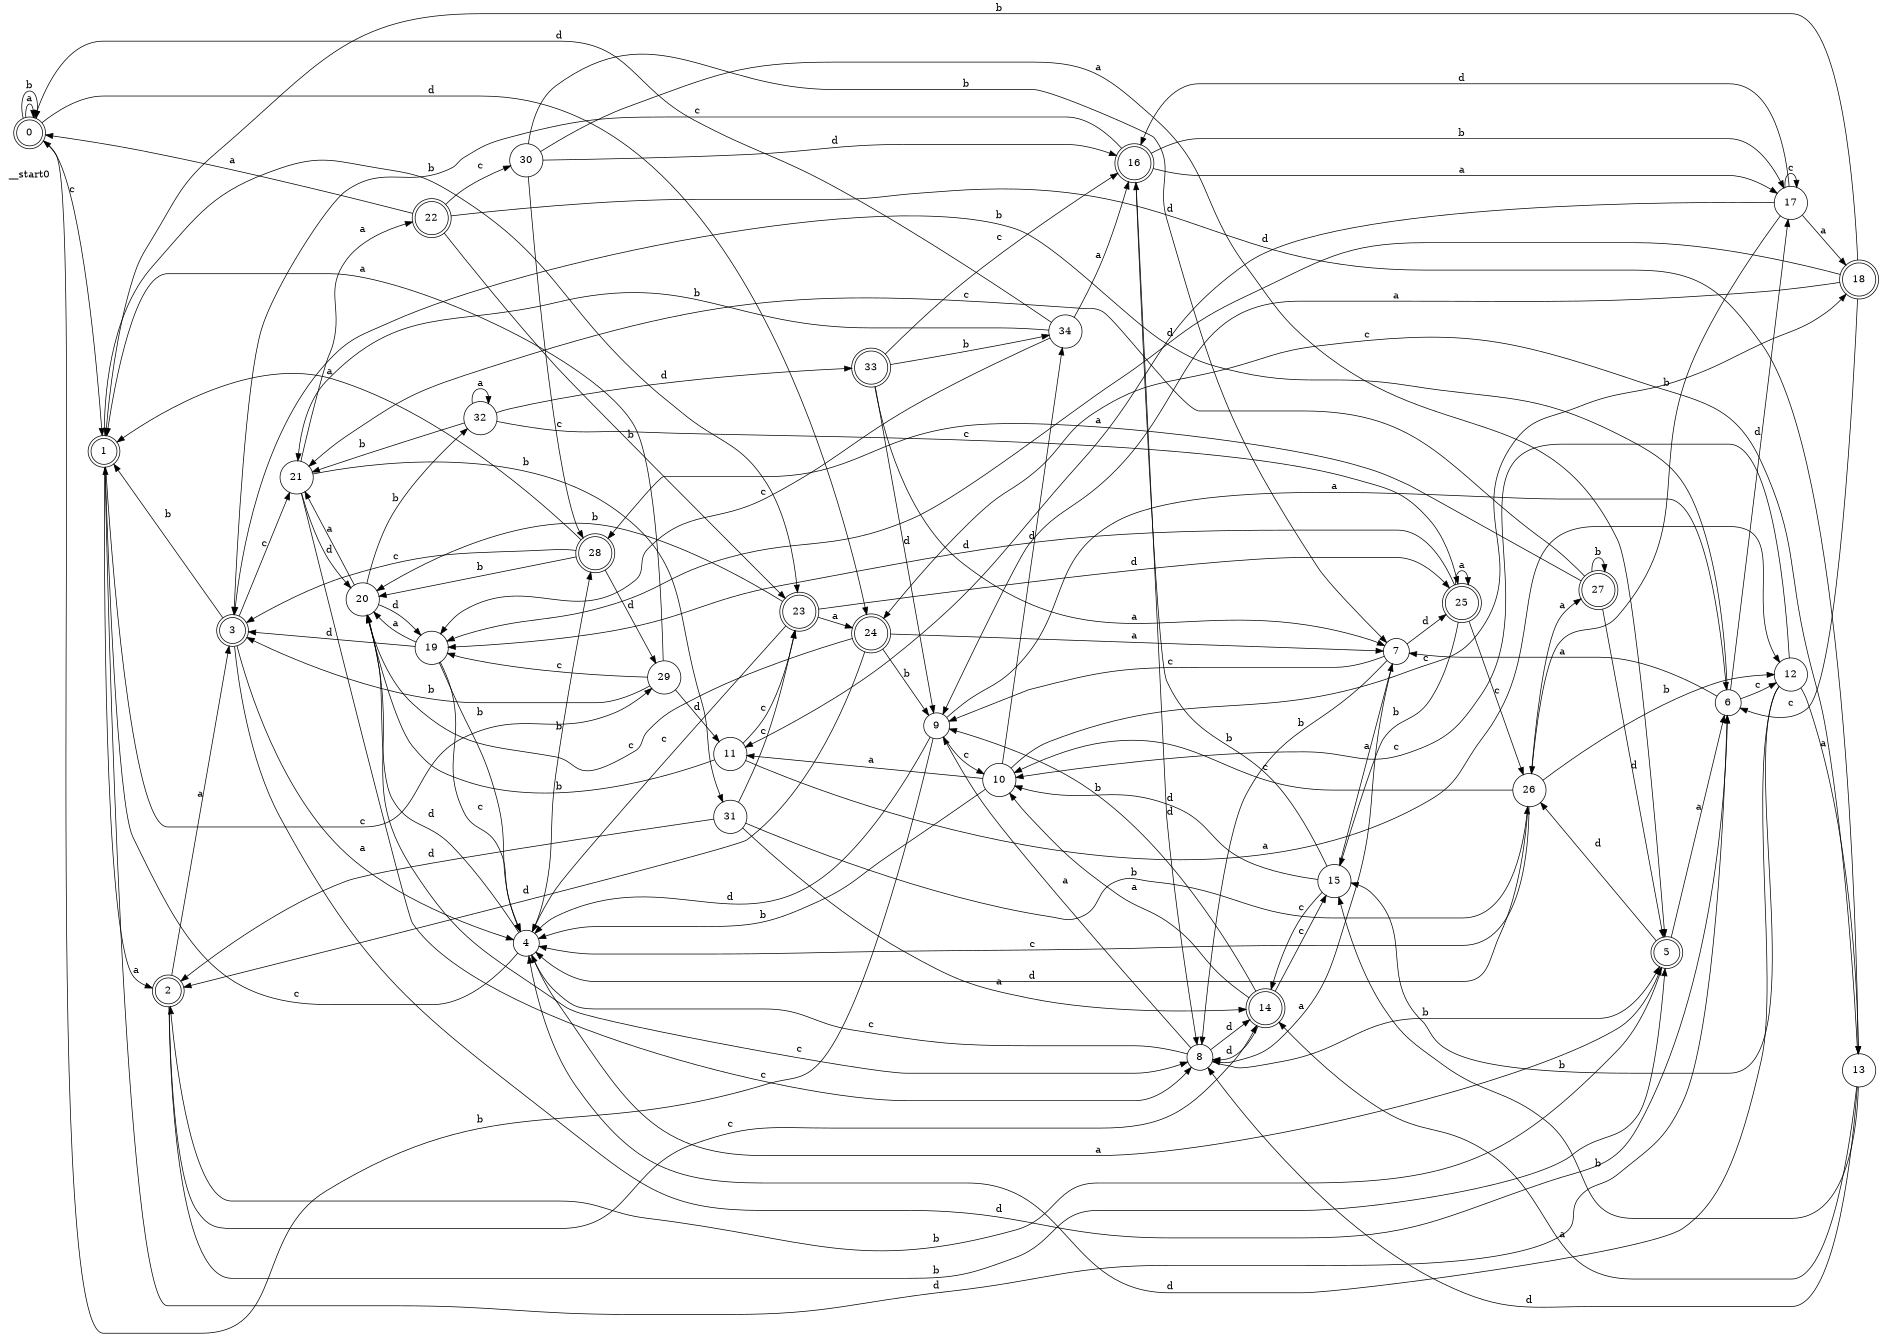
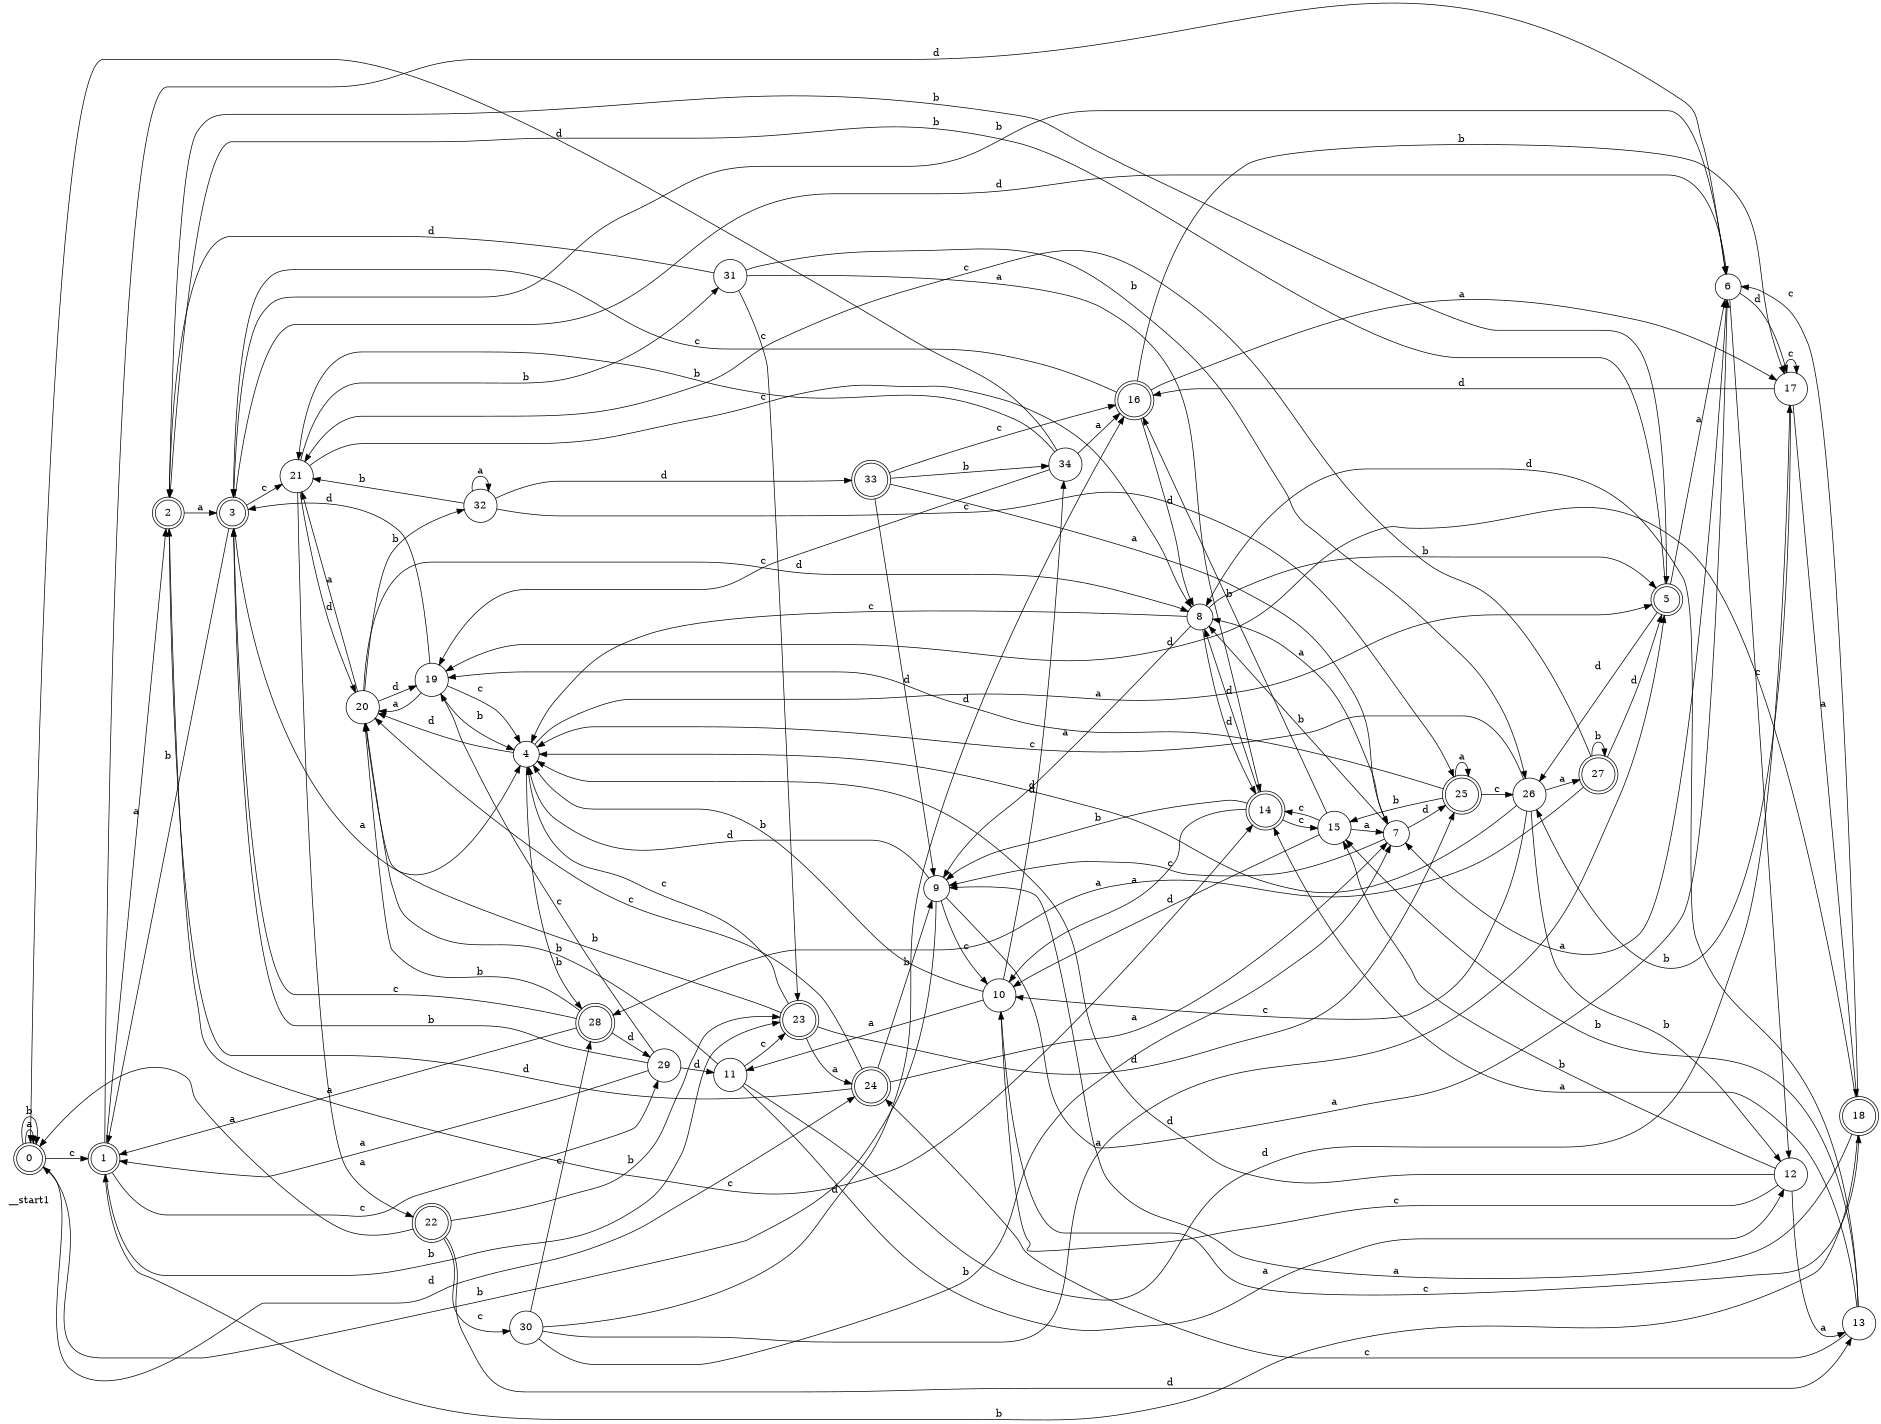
(30, 175) -> (30, 1201)
(1186, 317) -> (1505, 1147)
(160, 890) -> none
(799, 1049) -> (799, 565)
